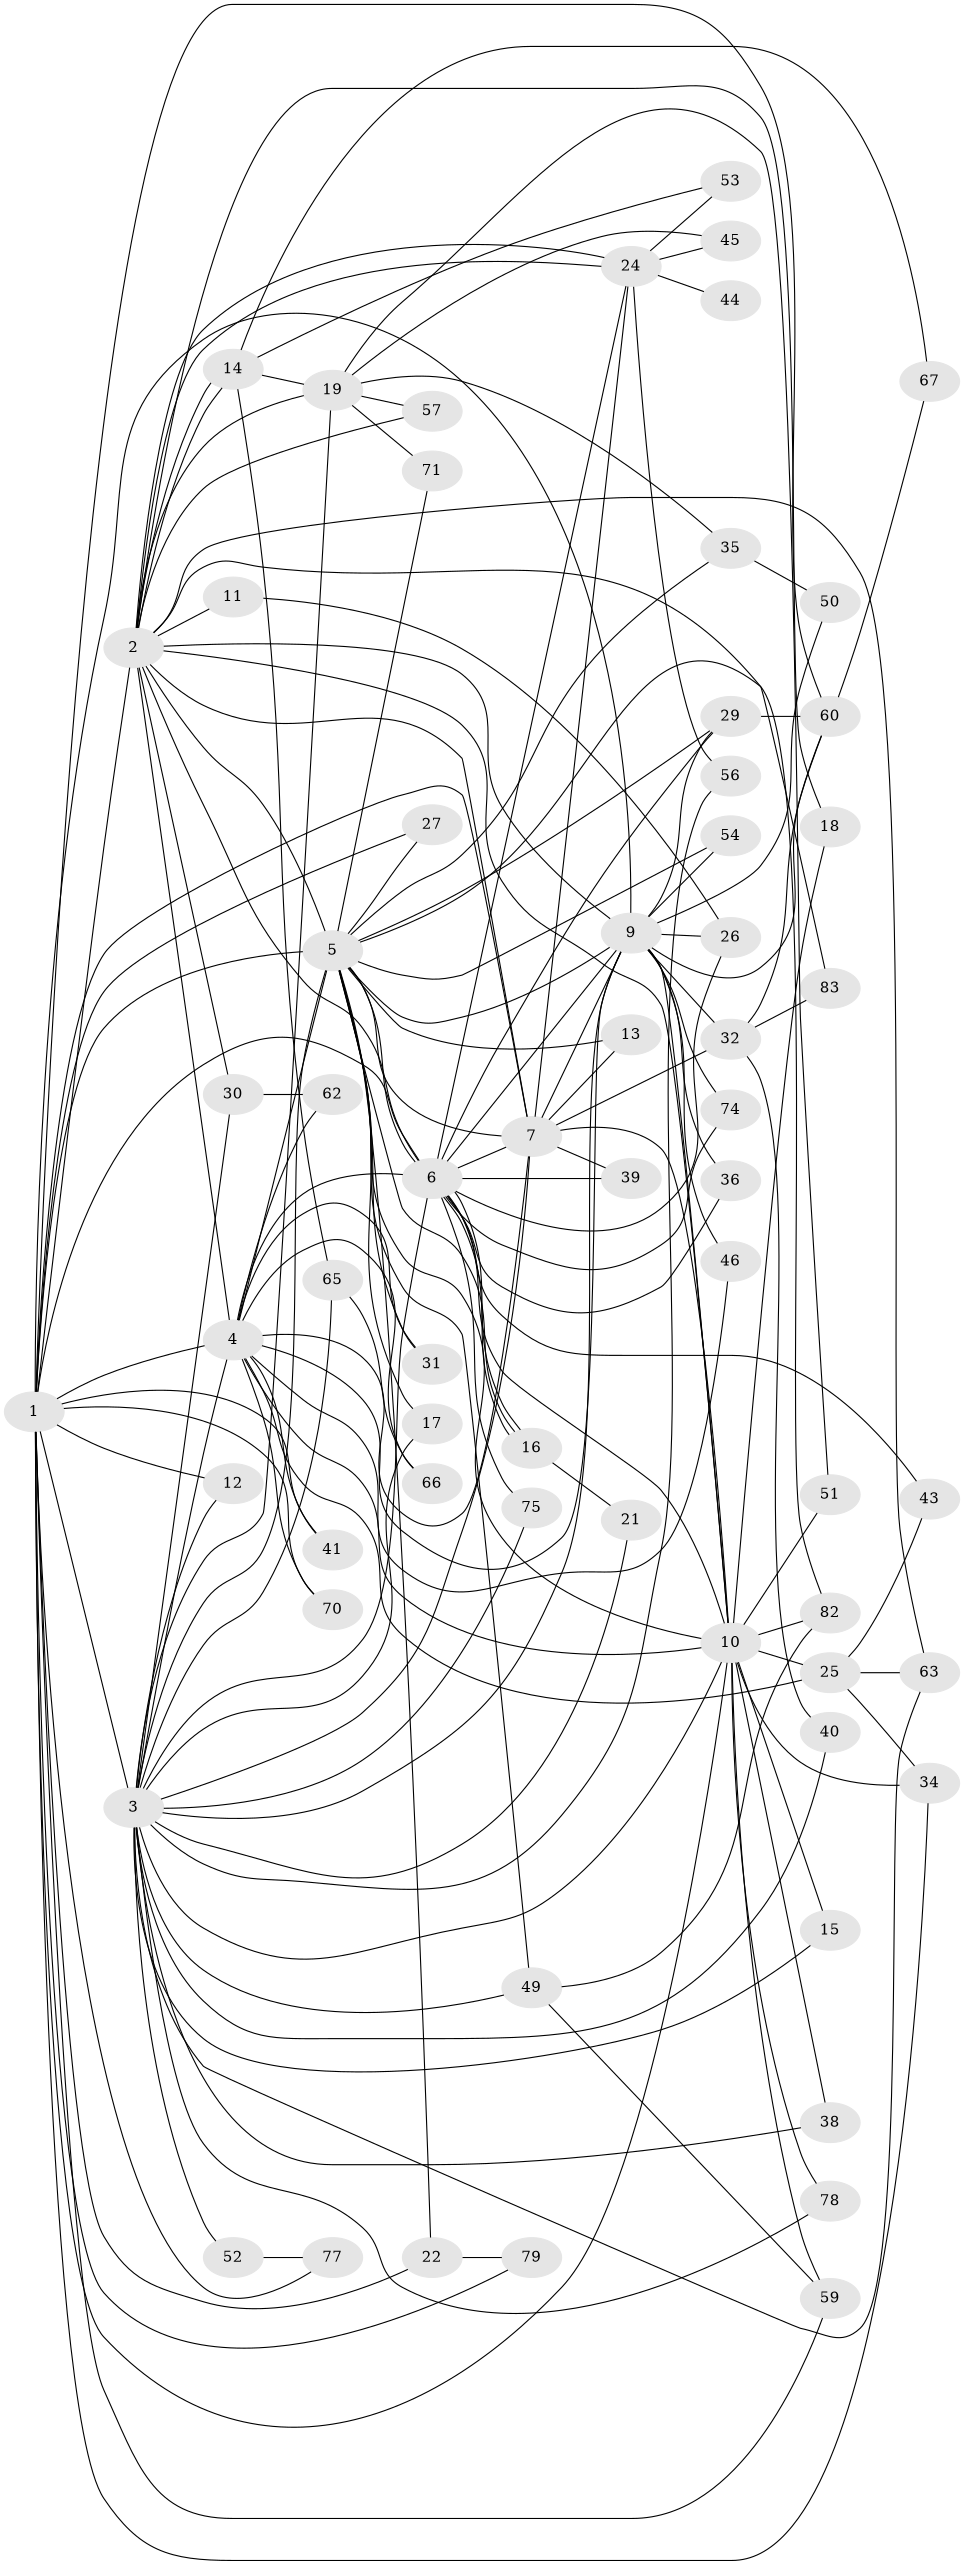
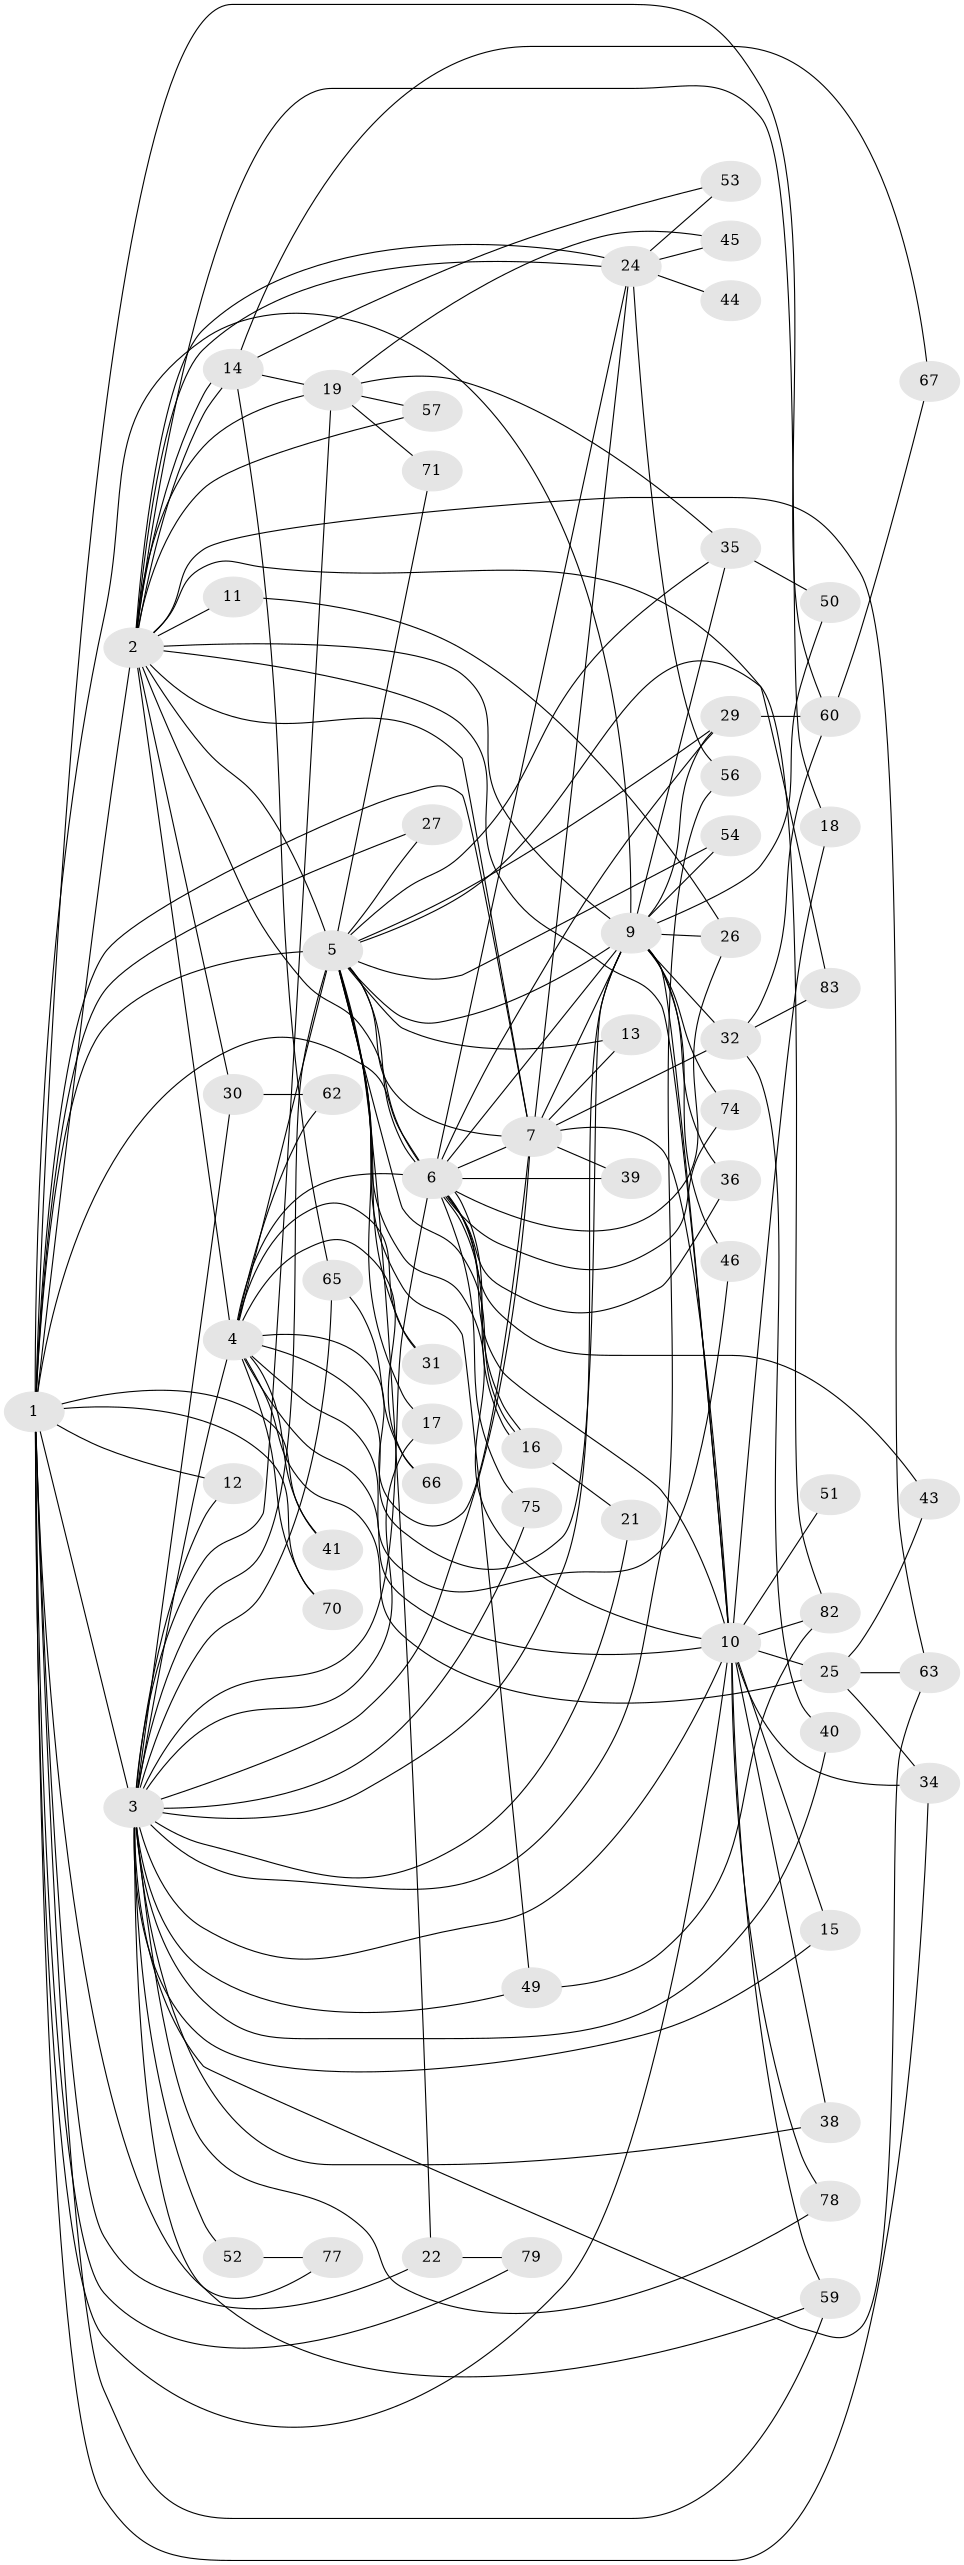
(782, 316) -> none
(768, 960) -> (681, 741)
(129, 1366) -> none
(674, 2136) -> (269, 2334)
